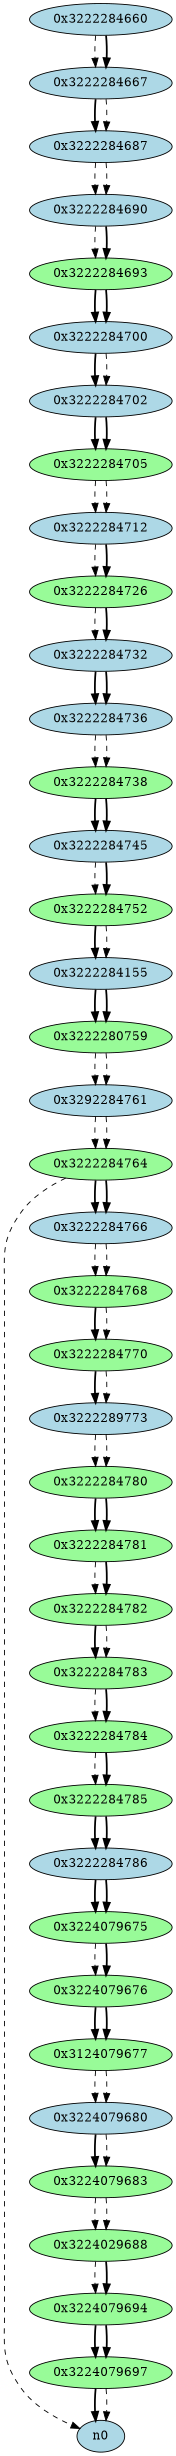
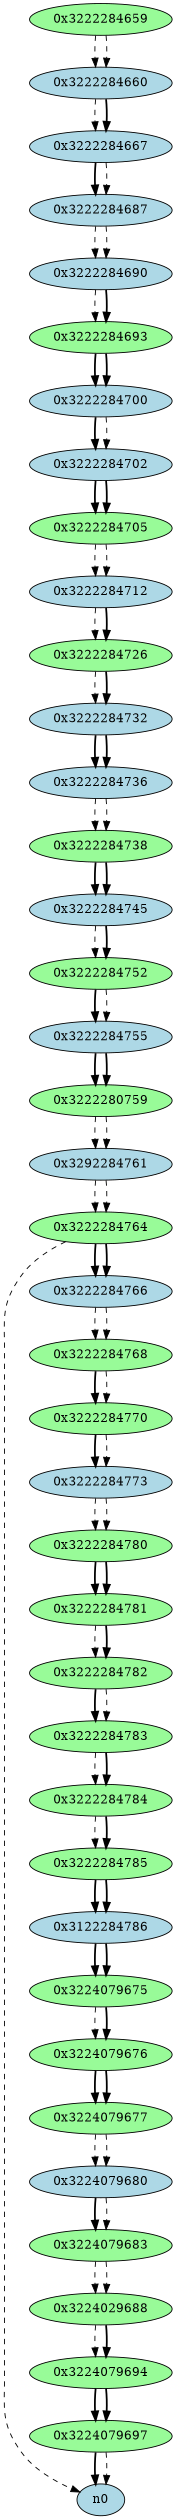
none -> (101, 19)
(101, 973) -> (101, 1037)
(101, 1419) -> (101, 1482)
(101, 1864) -> (101, 1927)
(101, 2055) -> (101, 2118)
